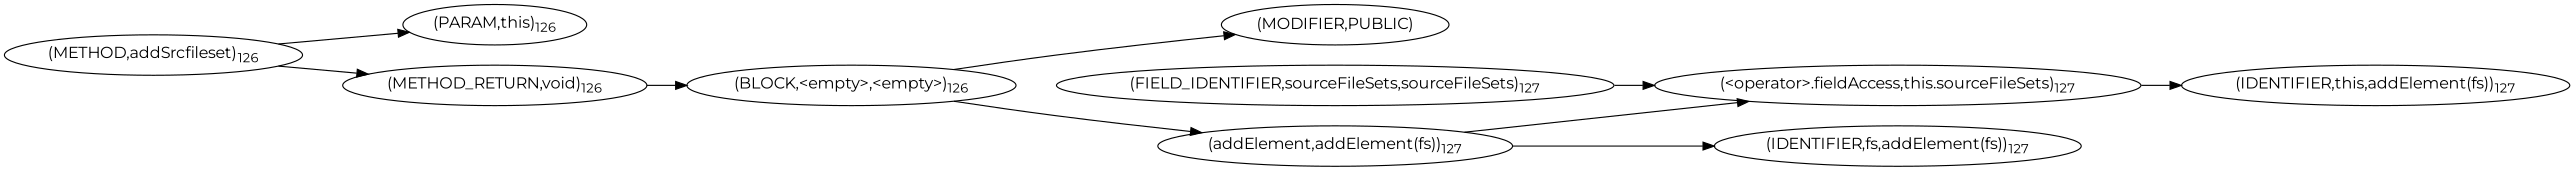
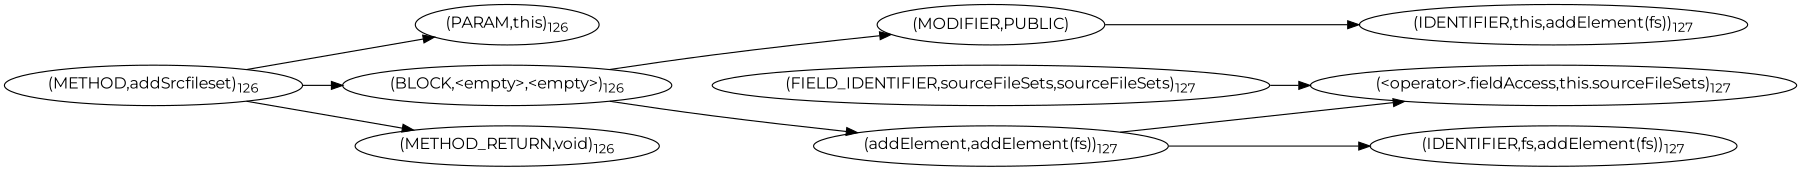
(661, 85) -> (317, 85)
(2156, 85) -> (1226, 25)
